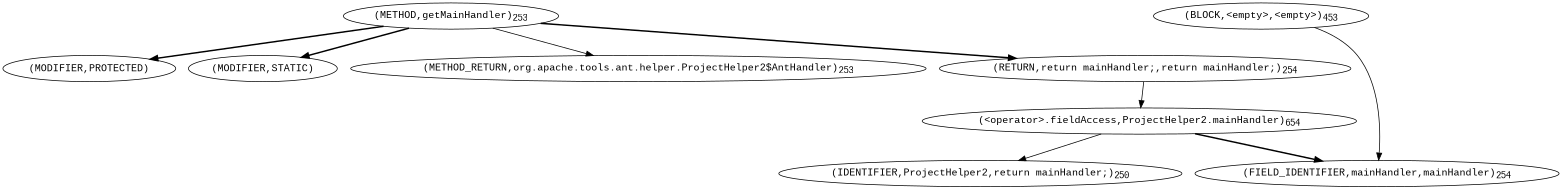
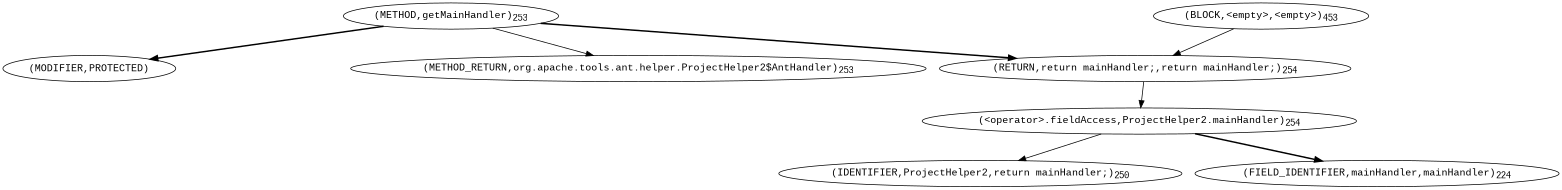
(263, 69) -> none
(1370, 77) -> (1207, 41)
(1293, 120) -> (1293, 120)
(1504, 172) -> (1504, 172)
